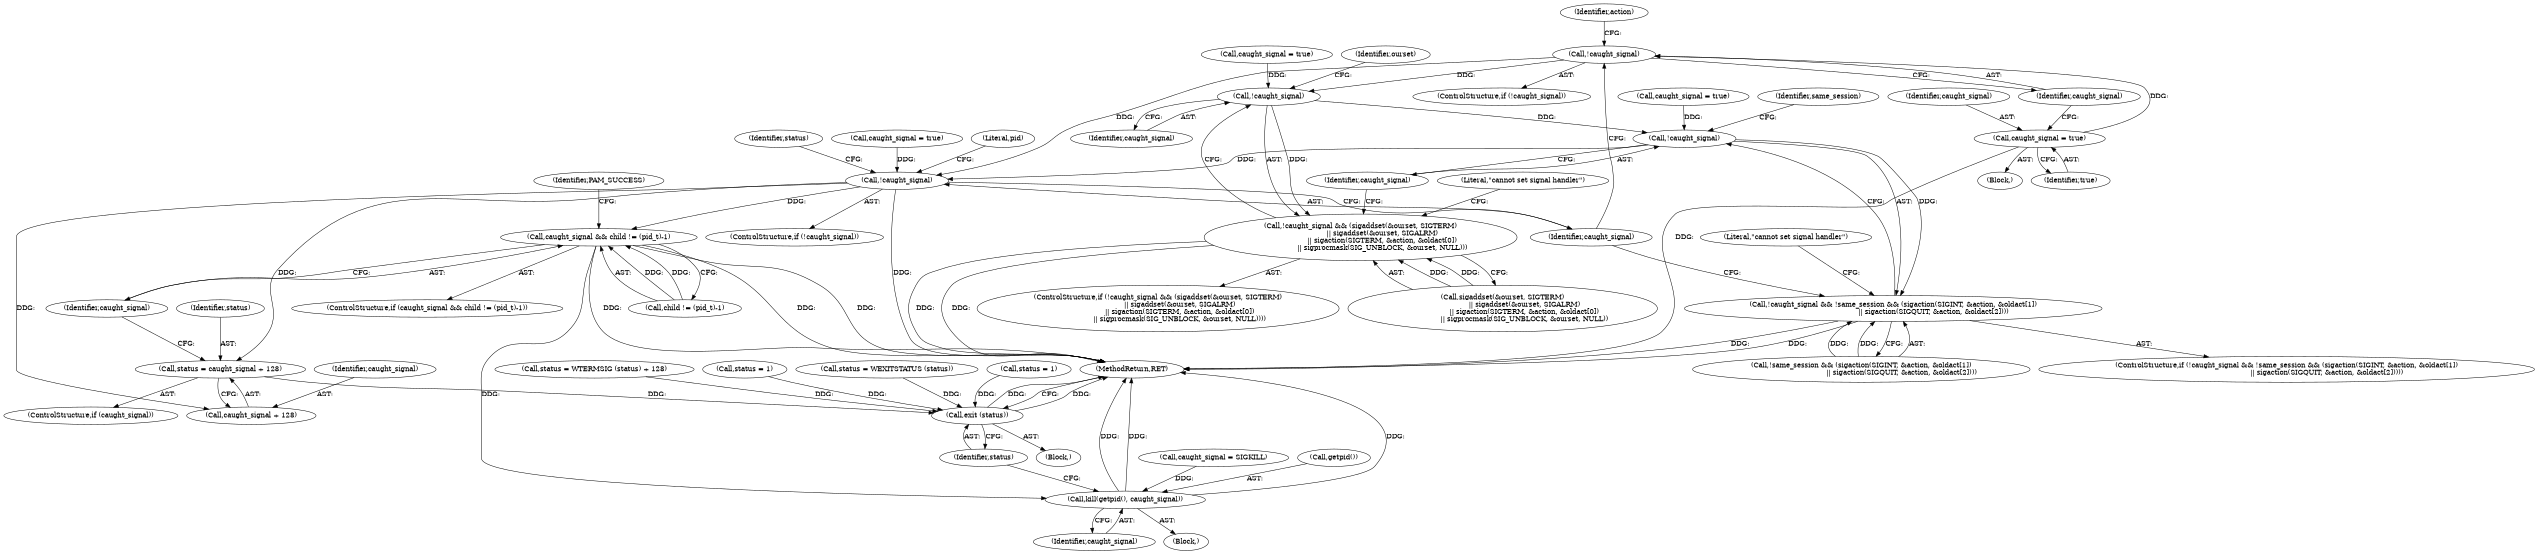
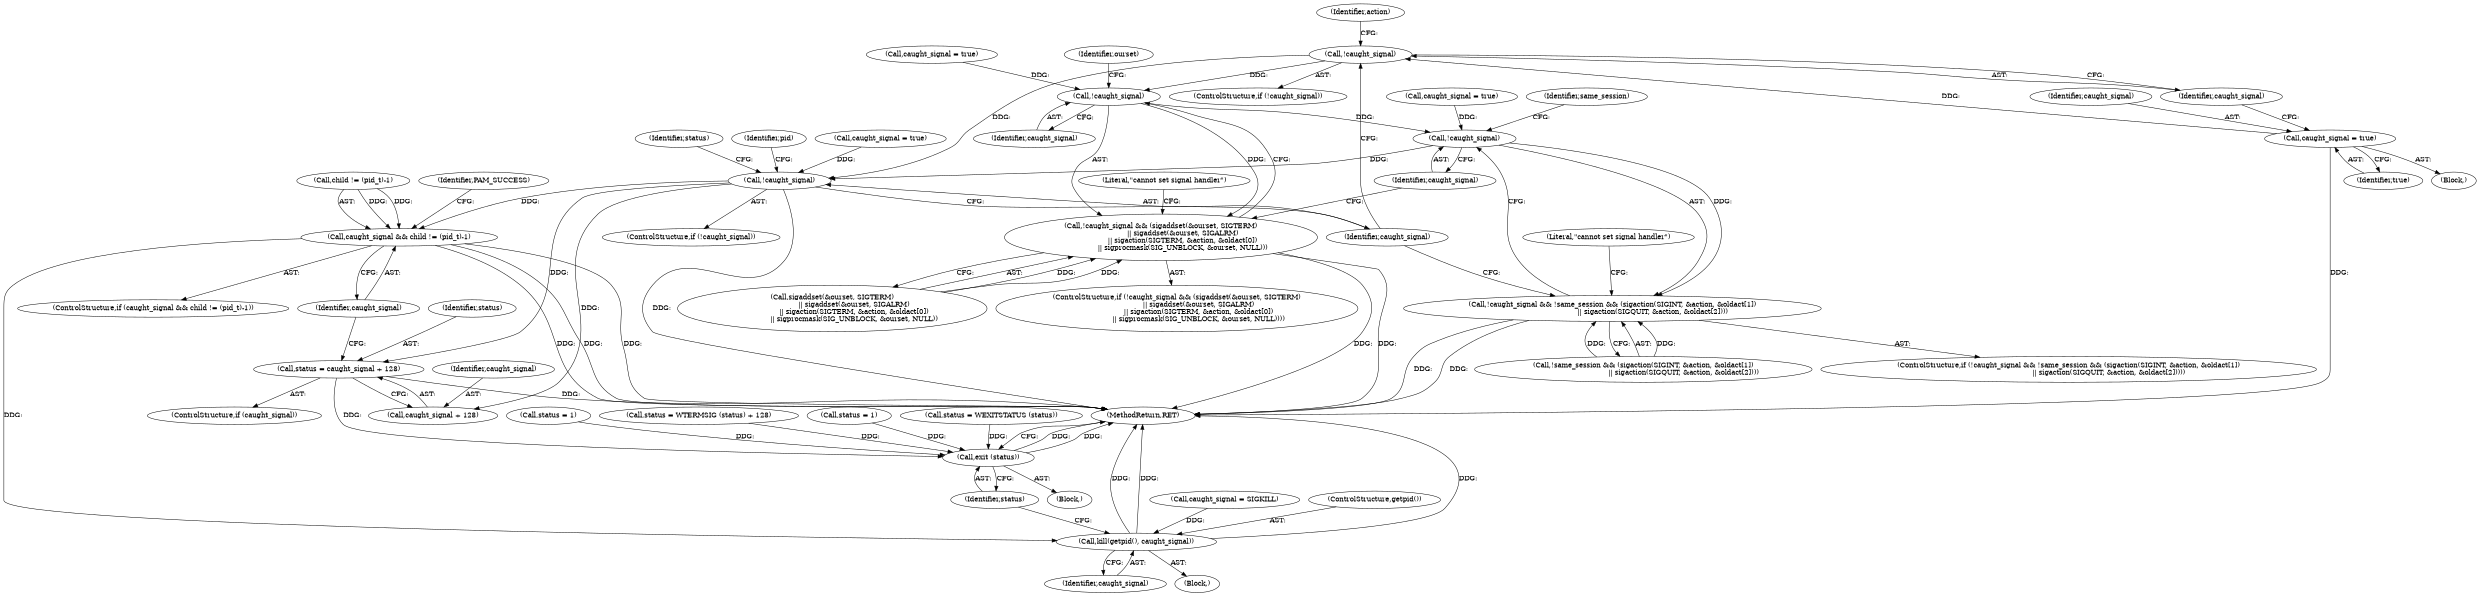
(1003, 139) -> (769, 139)
(691, 262) -> none
none -> (834, 401)
(1334, 458) -> (1375, 500)
